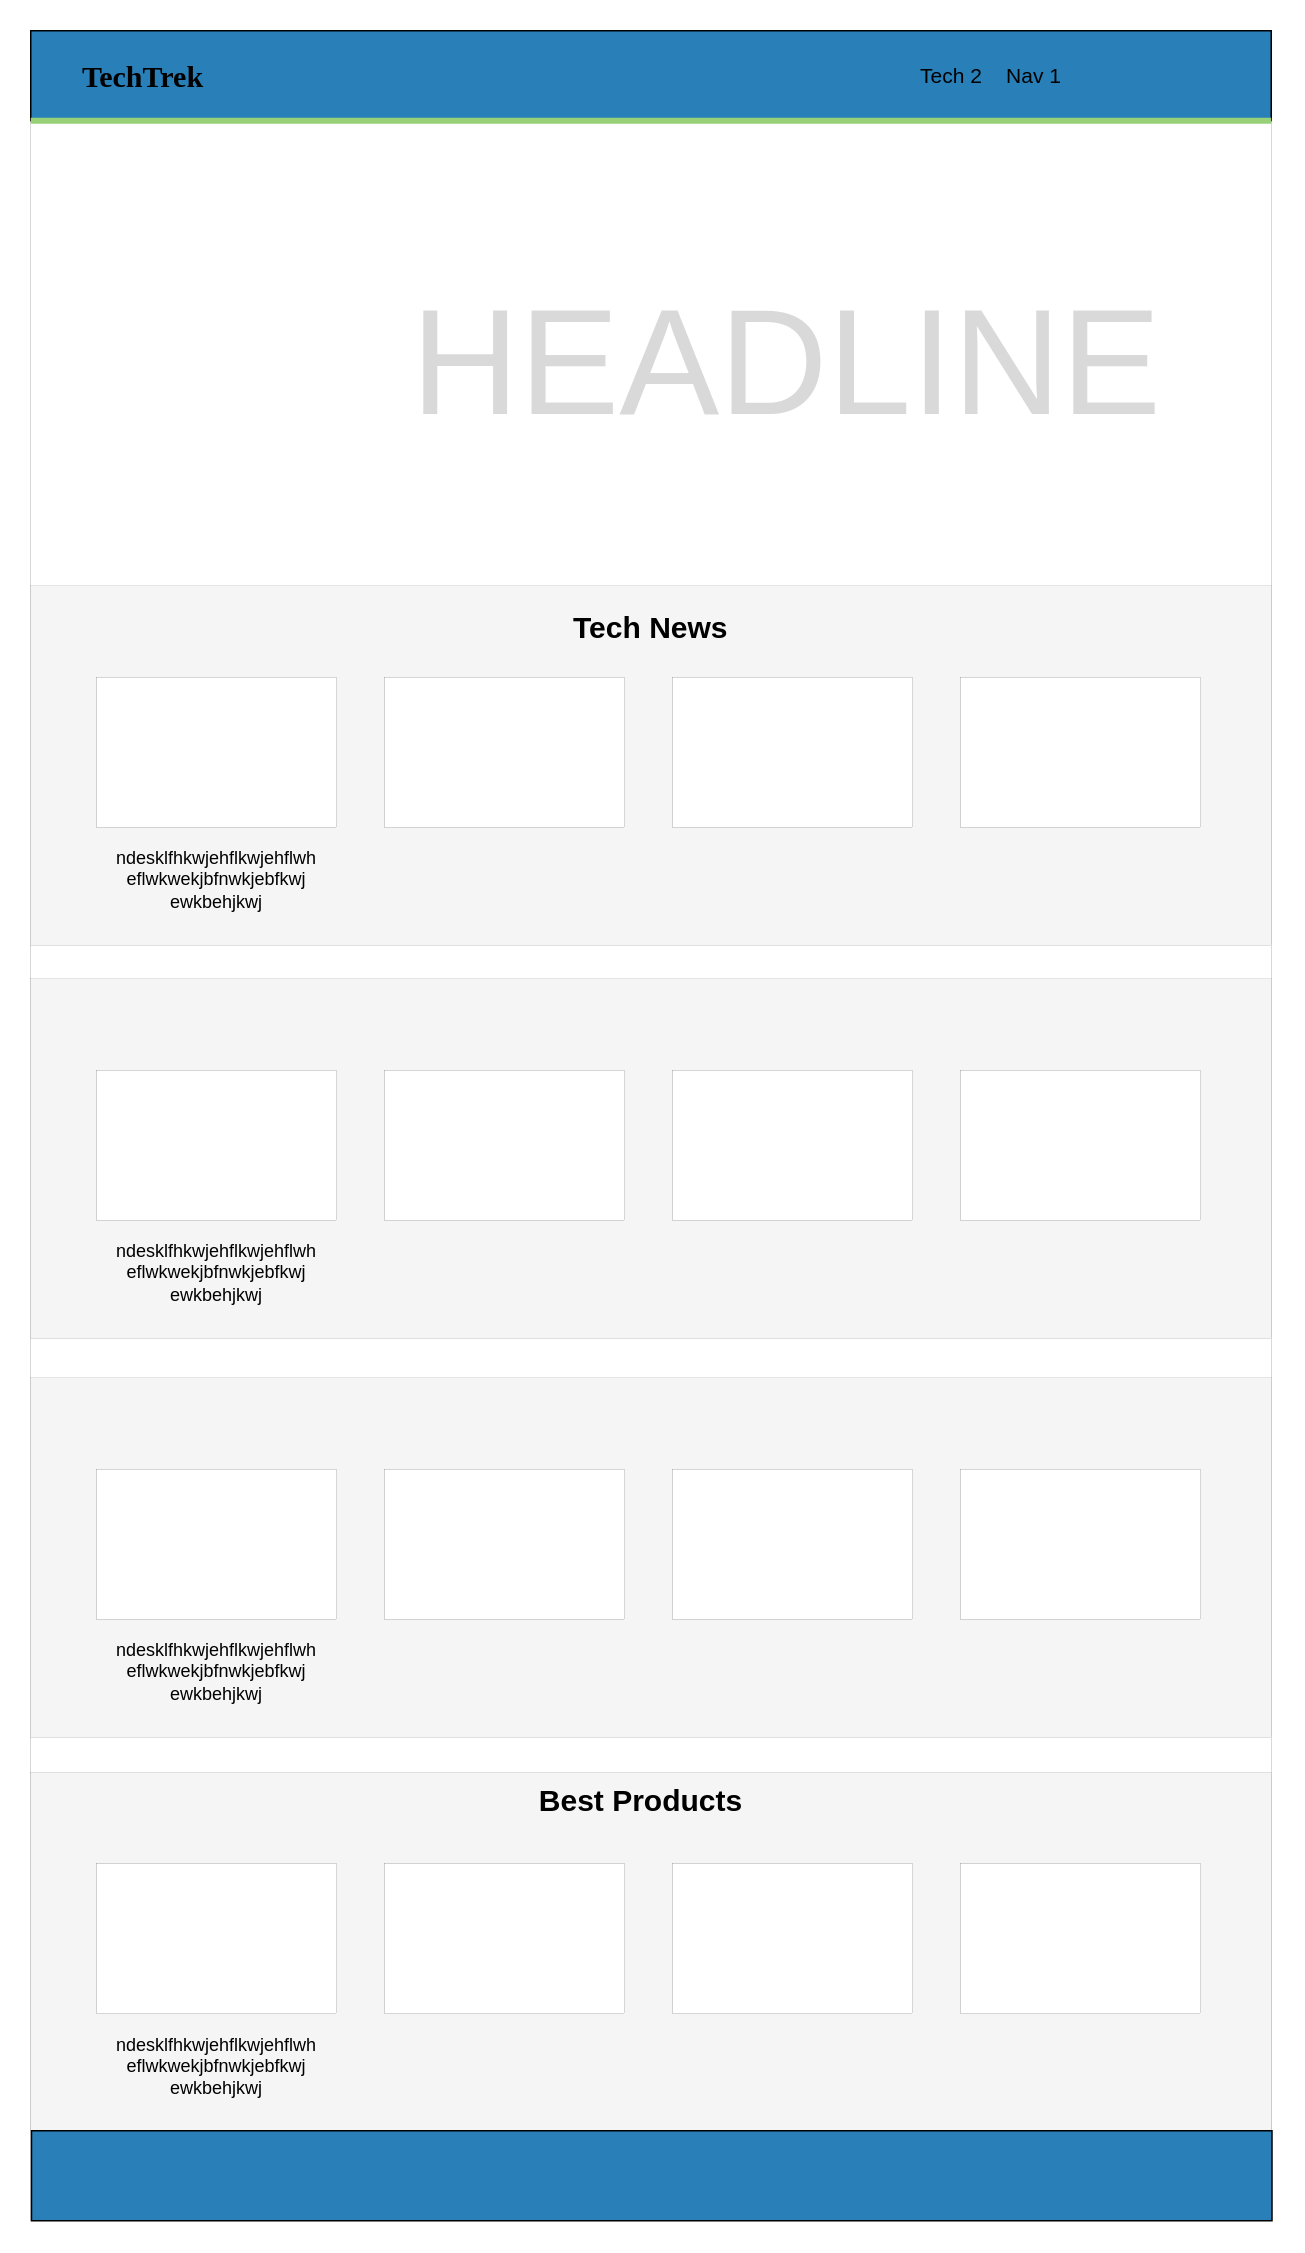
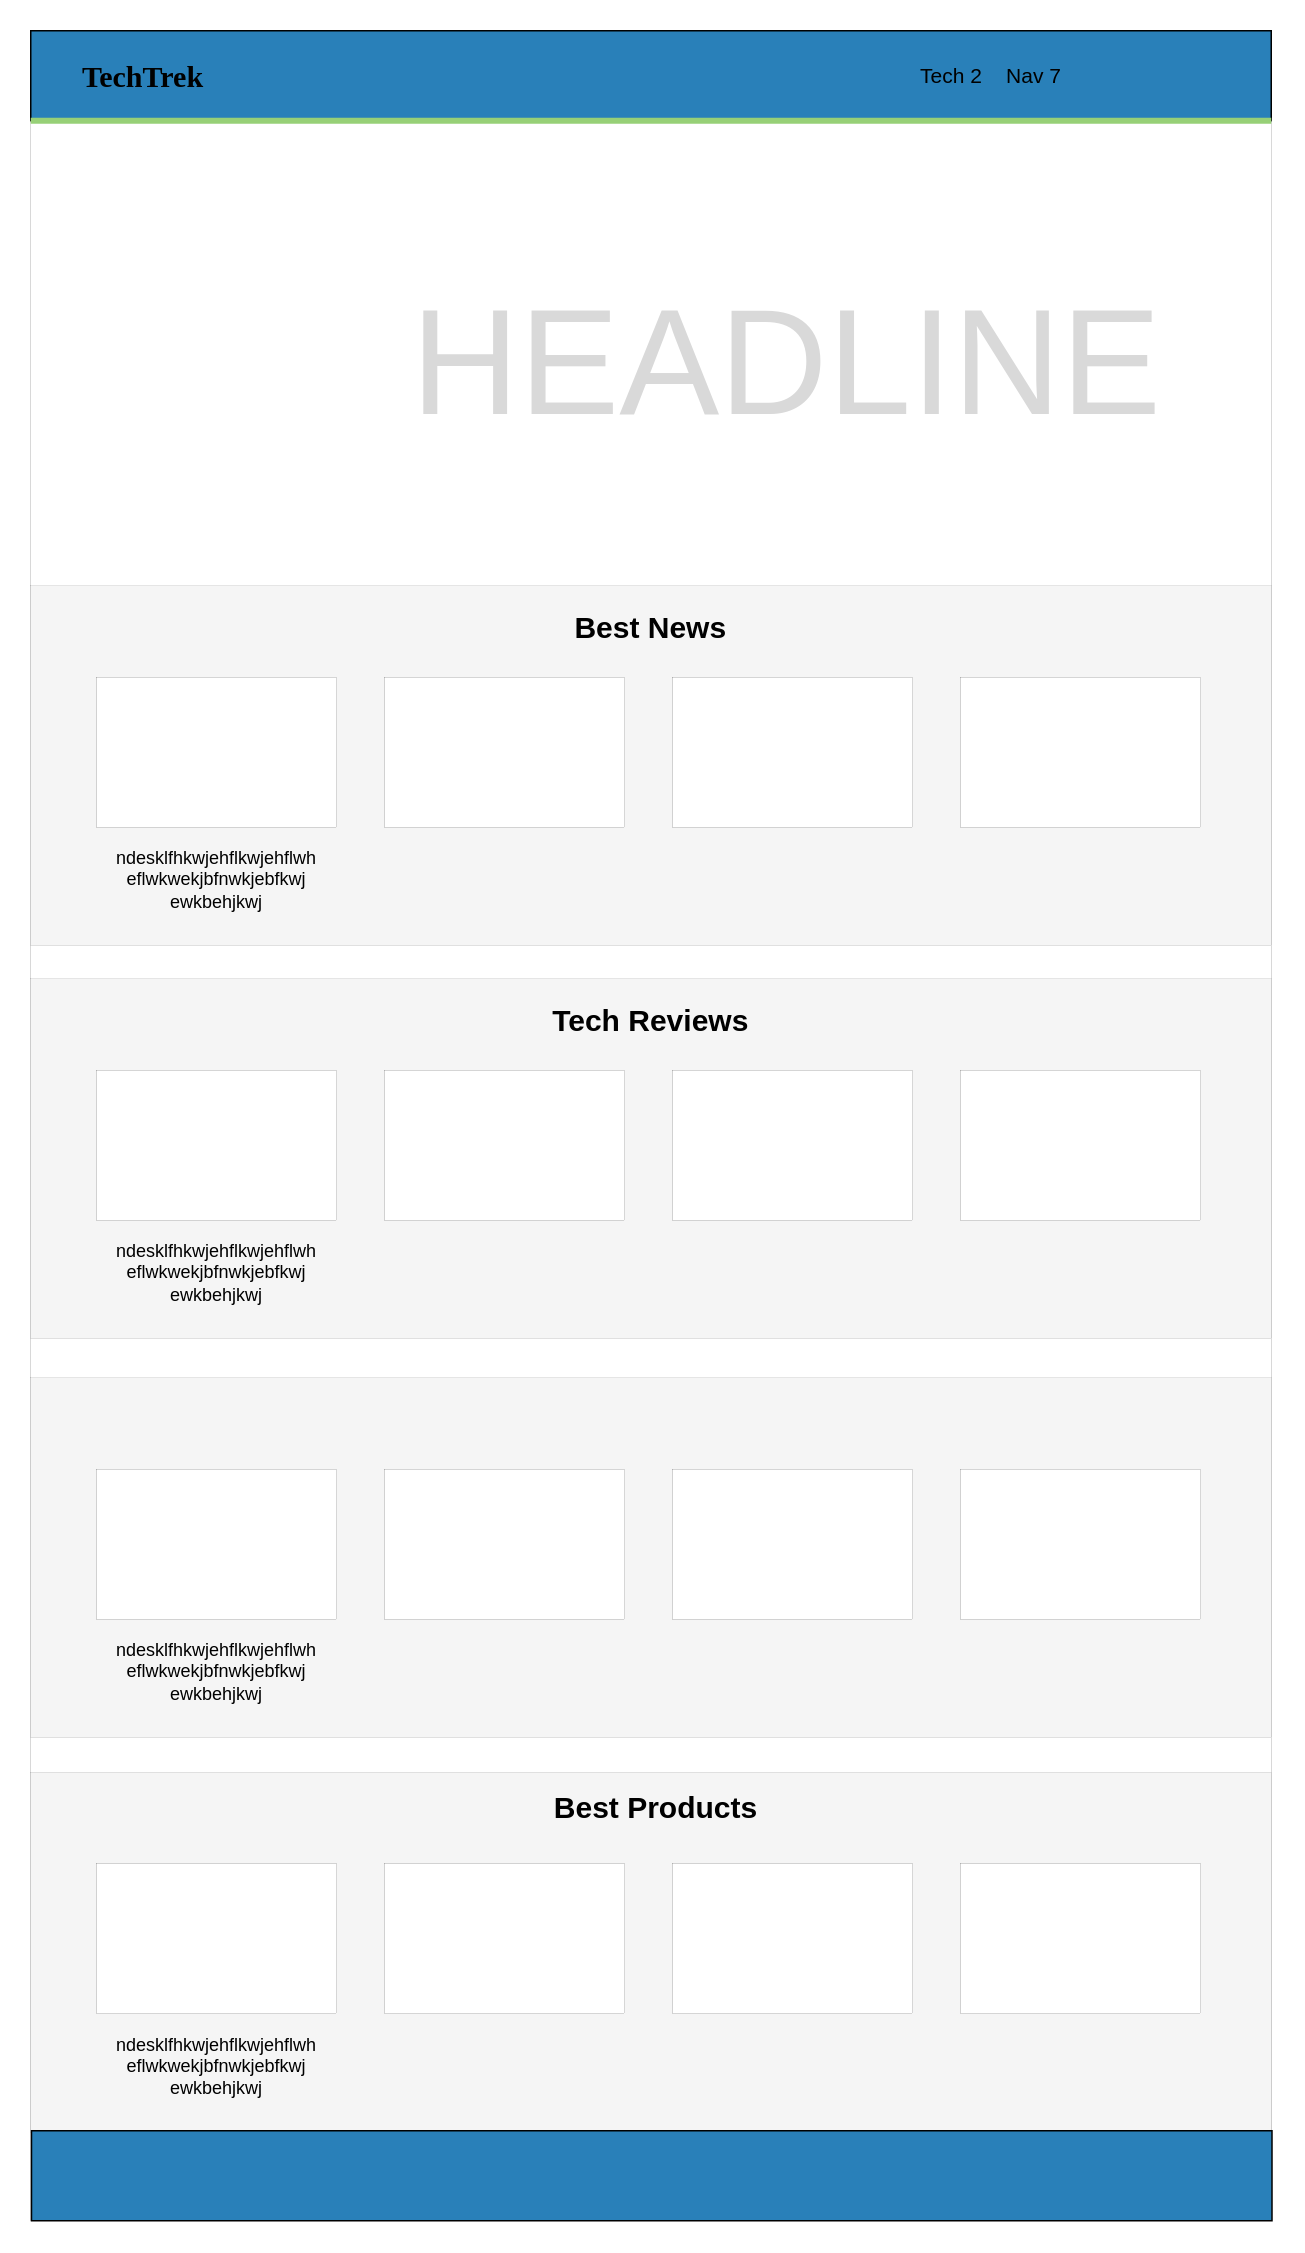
(1034, 76) -> (1034, 76)
(651, 626) -> (651, 626)
none -> (651, 1019)
(641, 1799) -> (656, 1807)
